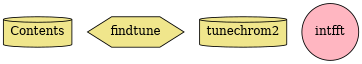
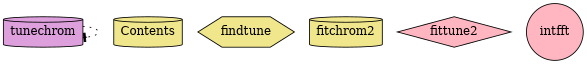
none -> (43, 32)
(243, 32) -> (346, 32)
none -> (454, 32)
